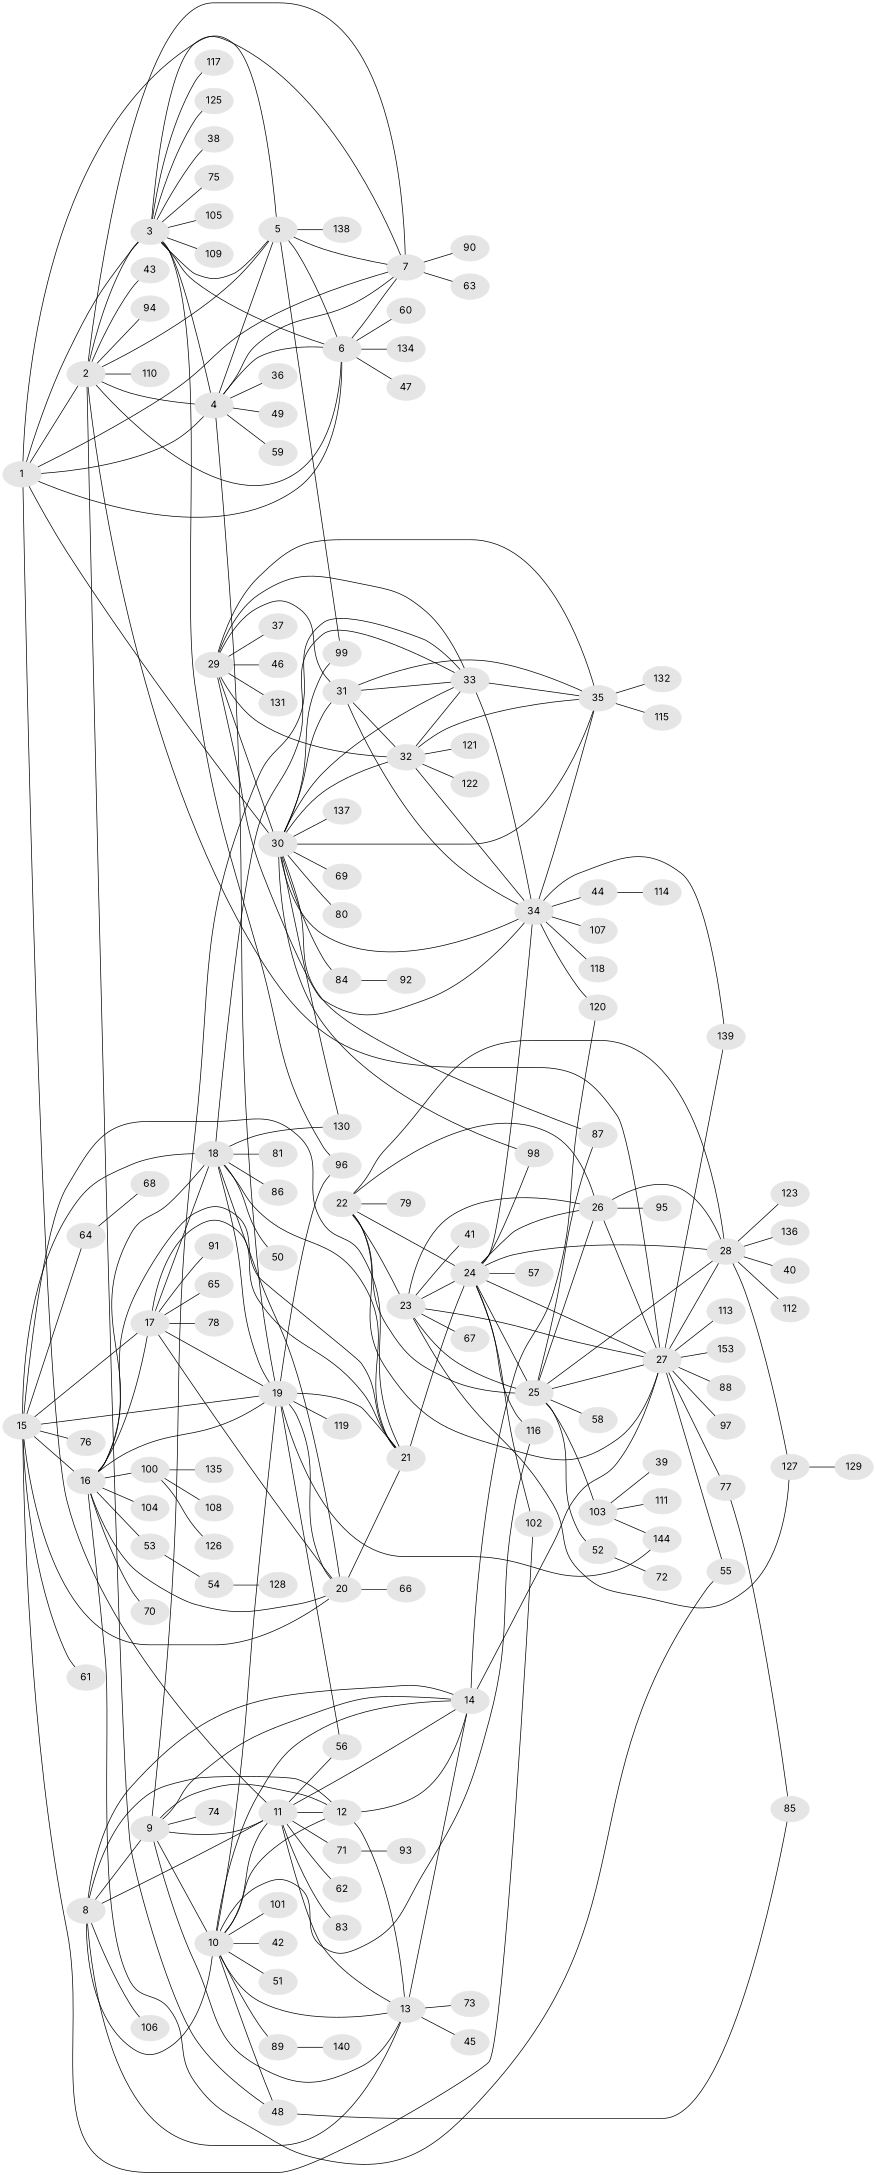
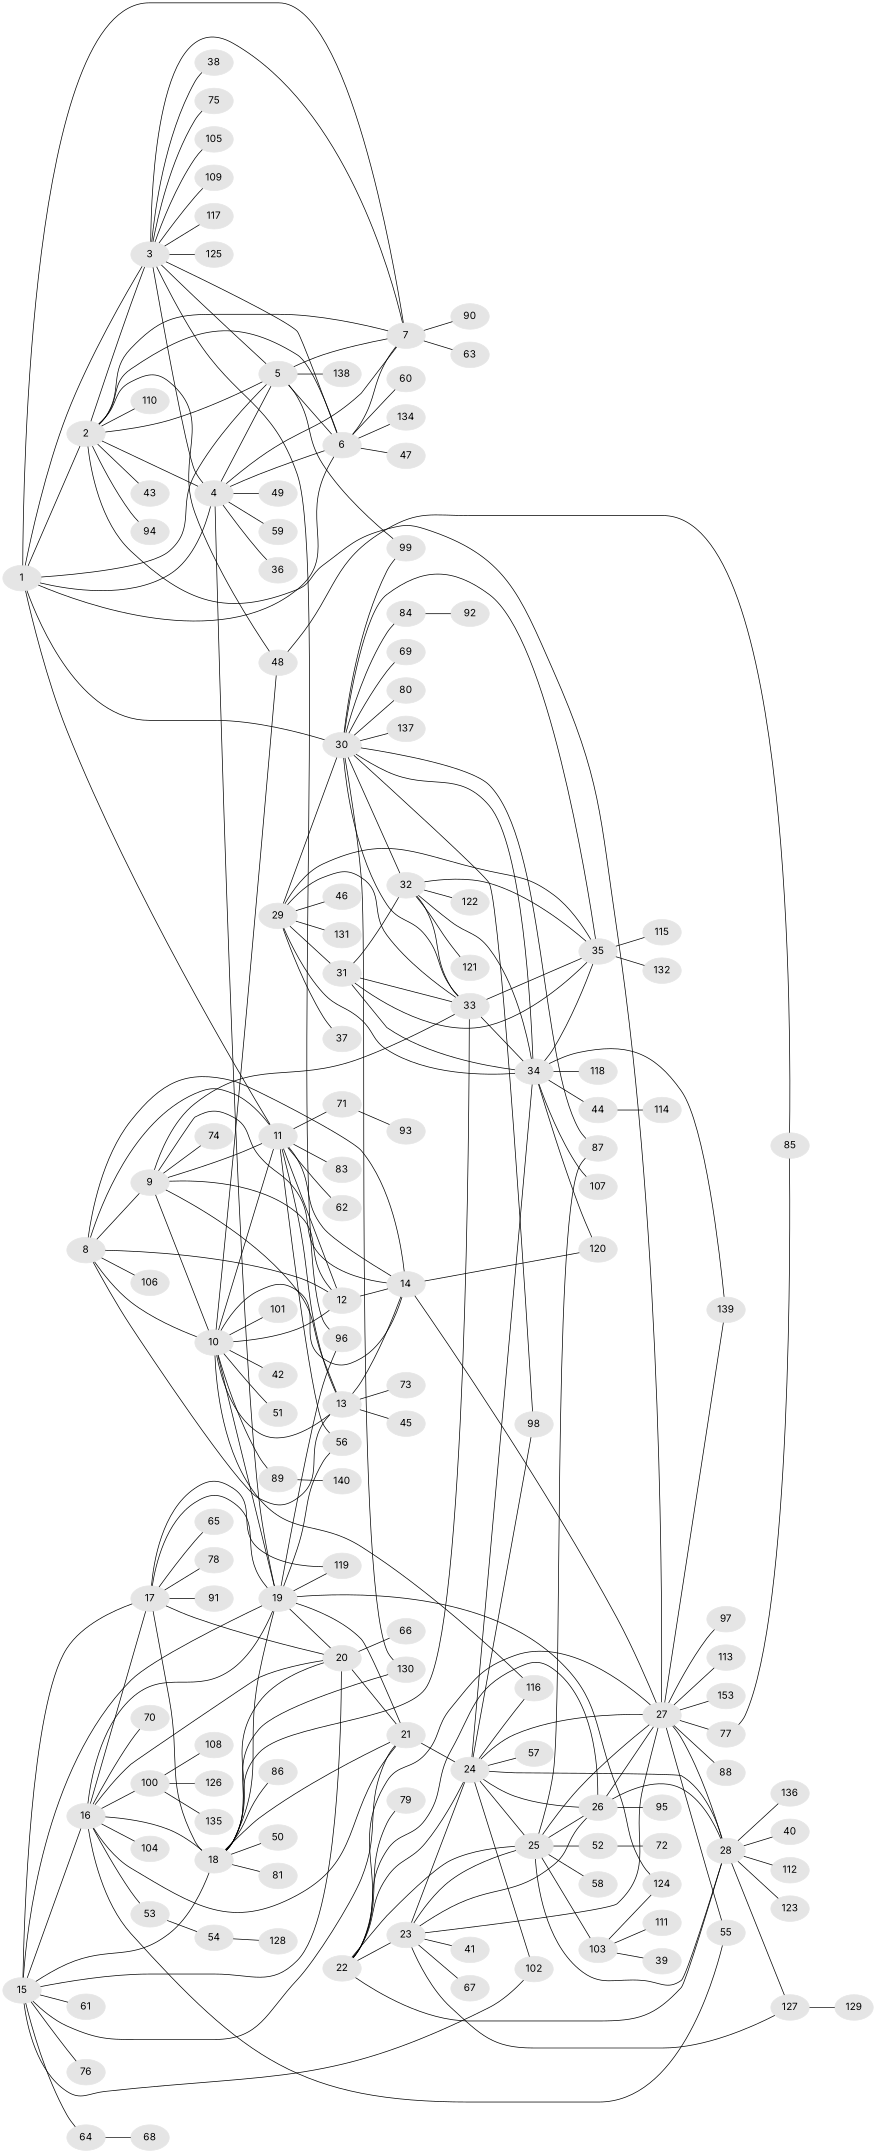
(283, 735) -> none
(312, 739) -> none
(256, 1294) -> (227, 1485)
(662, 1540) -> (662, 1884)
(389, 1906) -> none
